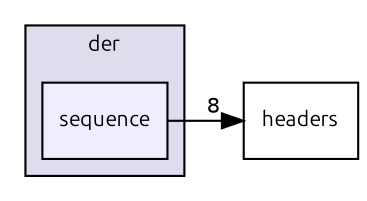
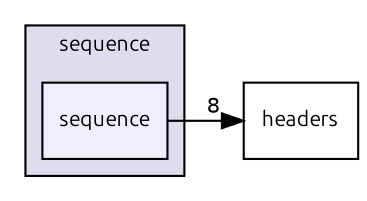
(105, 46) -> (105, 46)
